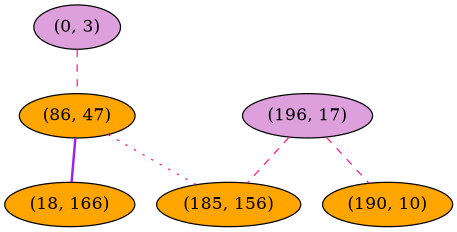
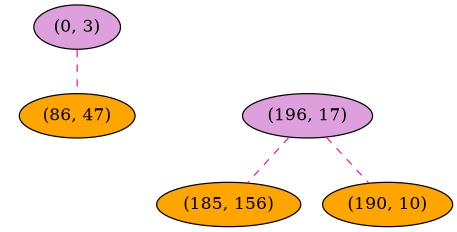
(152, 160) -> none
(70, 205) -> none
